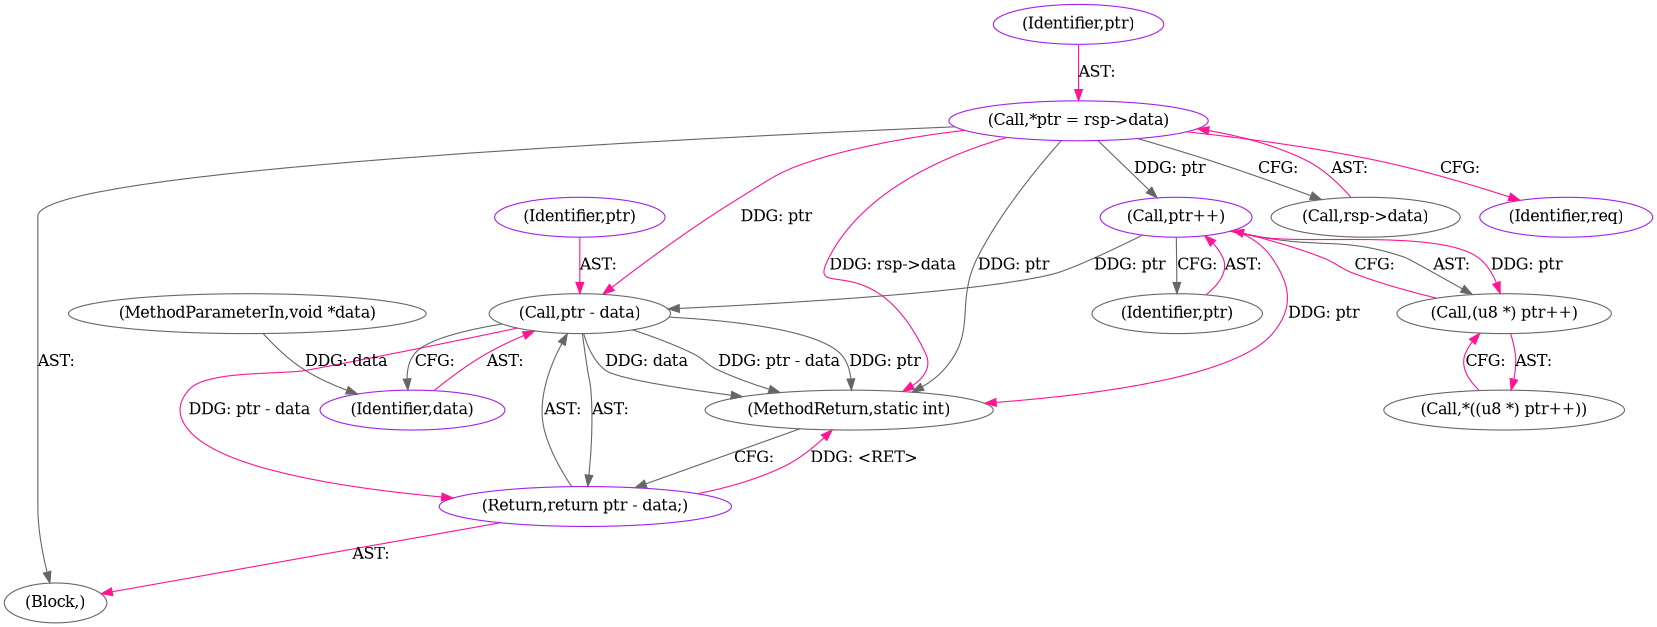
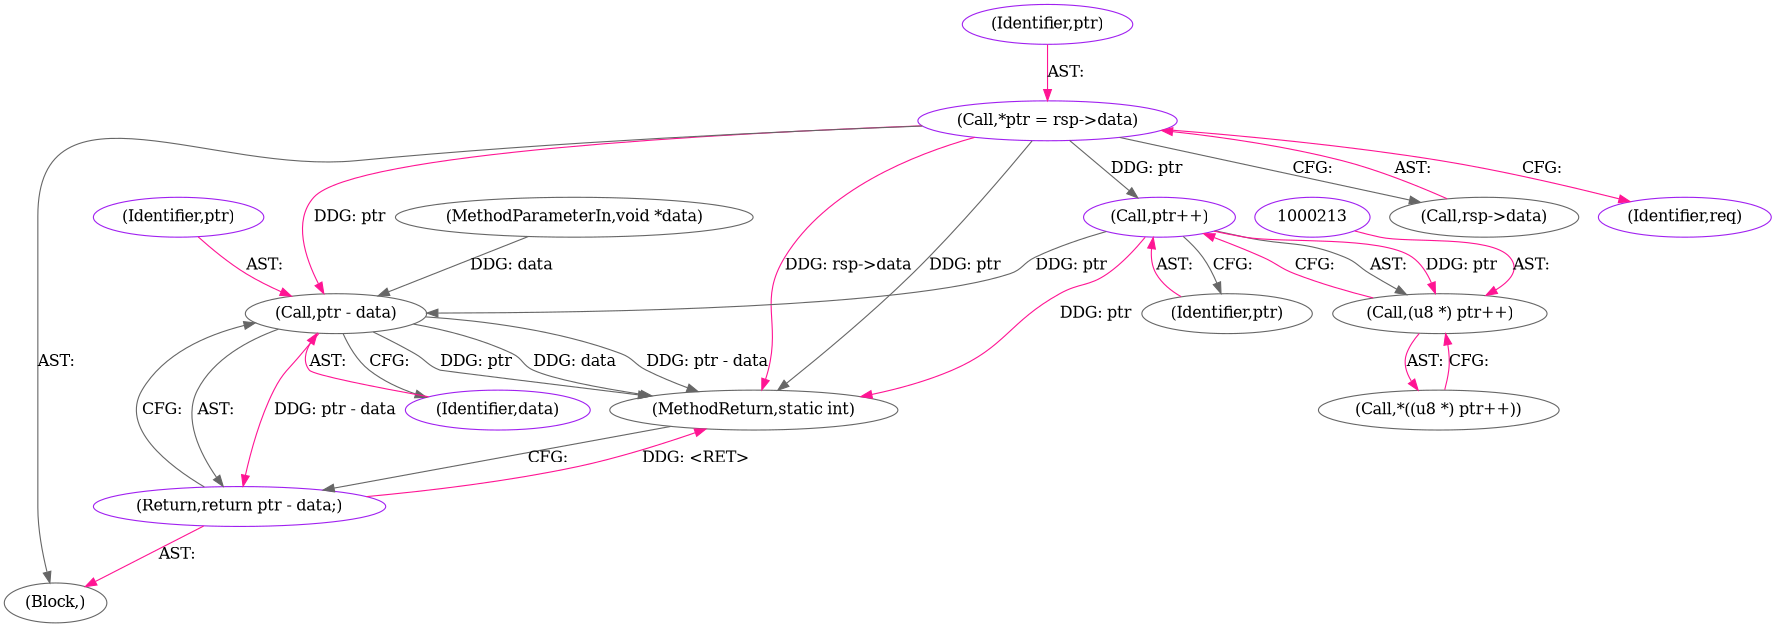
none -> (1312, 217)
(295, 363) -> (458, 264)
(565, 410) -> (165, 410)
